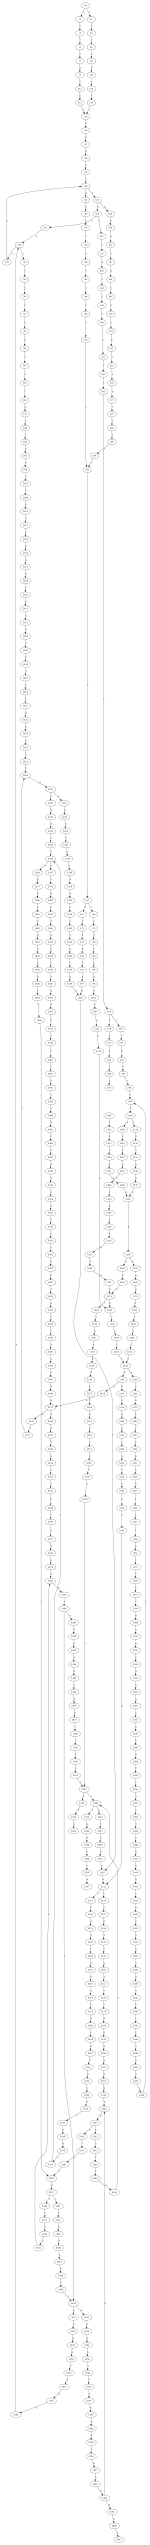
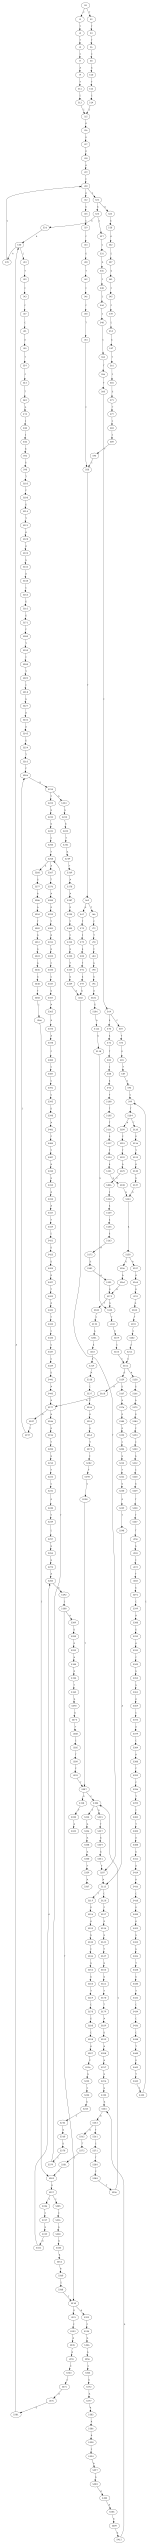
none -> (109, 1102)
(105, 2304) -> (124, 2323)
